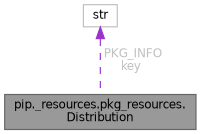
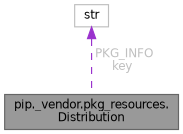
(100, 112) -> (92, 112)
